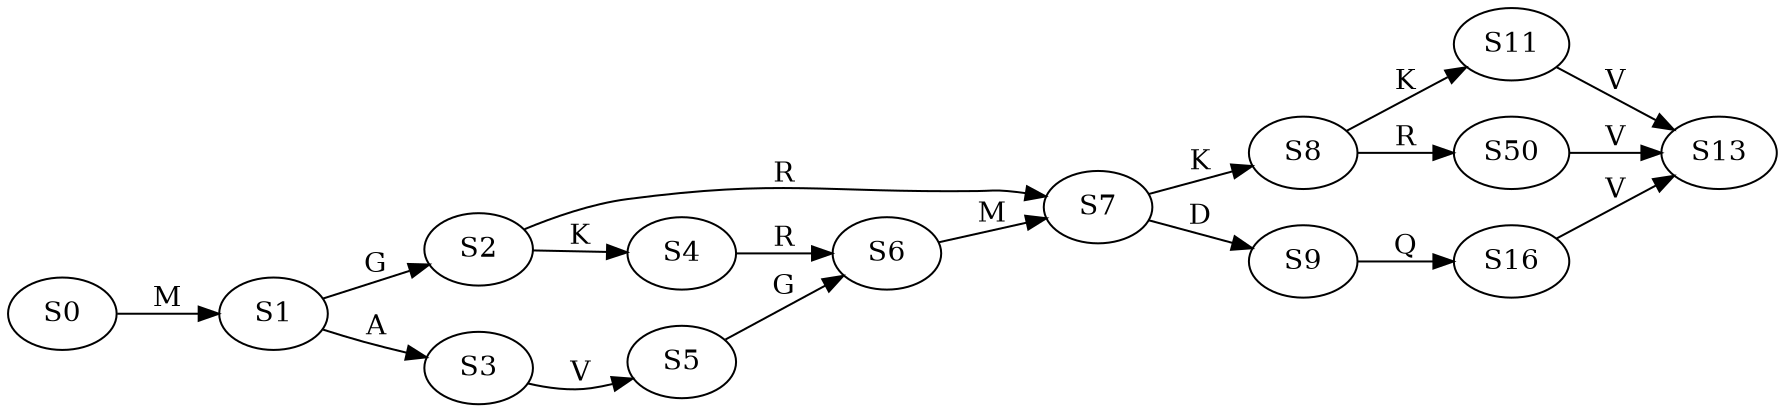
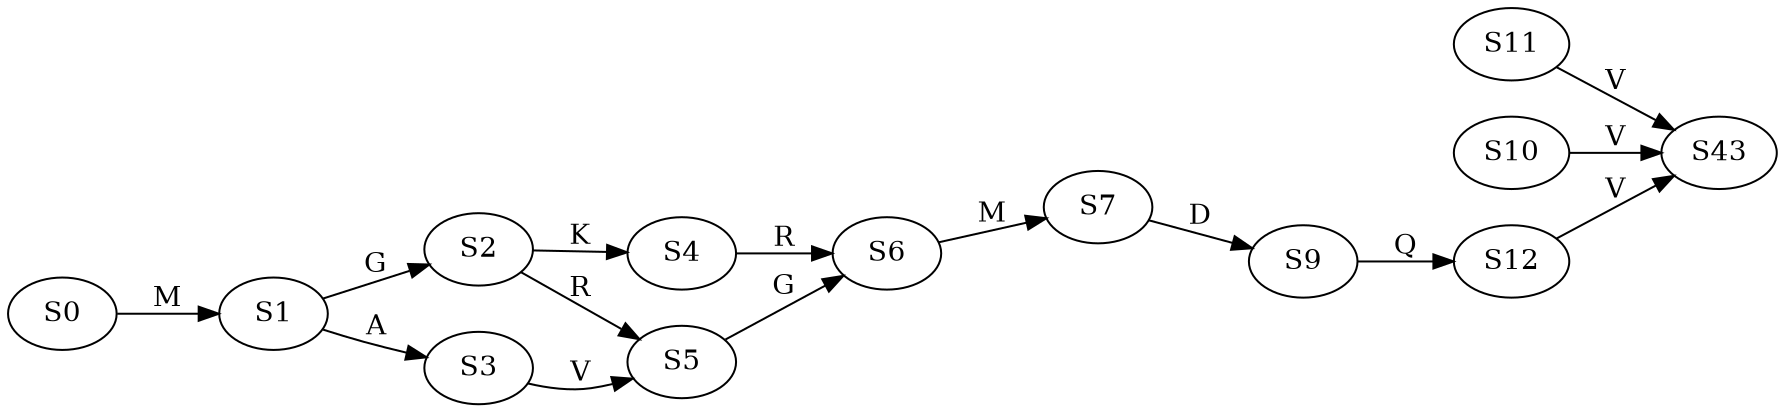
(1303, 153) -> none
(1512, 153) -> (1512, 153)
(1719, 153) -> (1719, 153)
(773, 188) -> (571, 301)
(1512, 261) -> (1512, 261)
